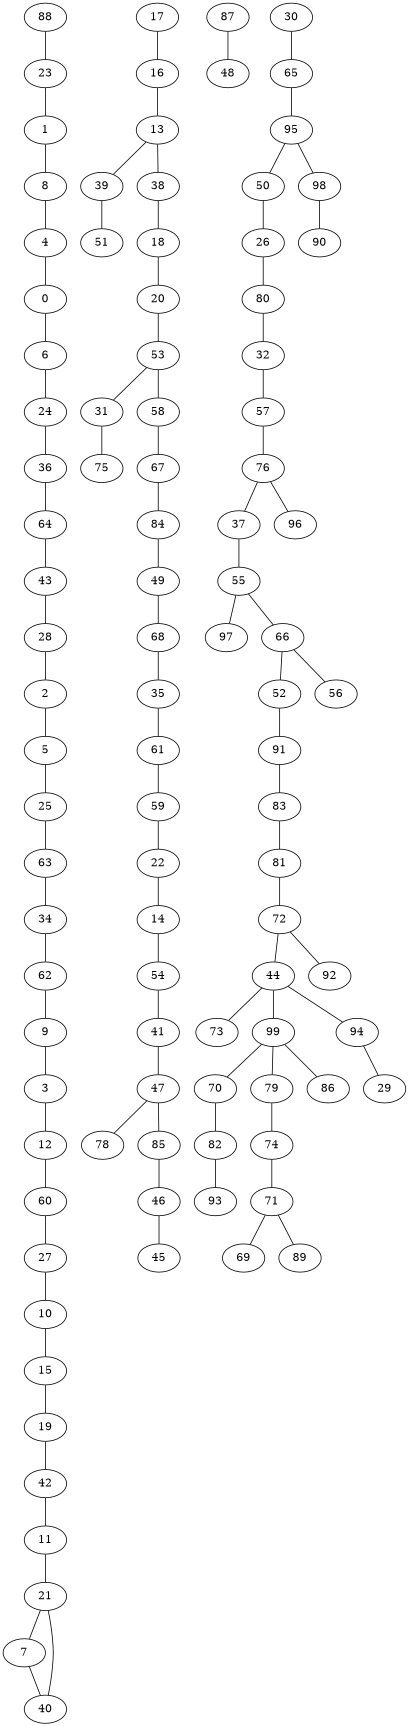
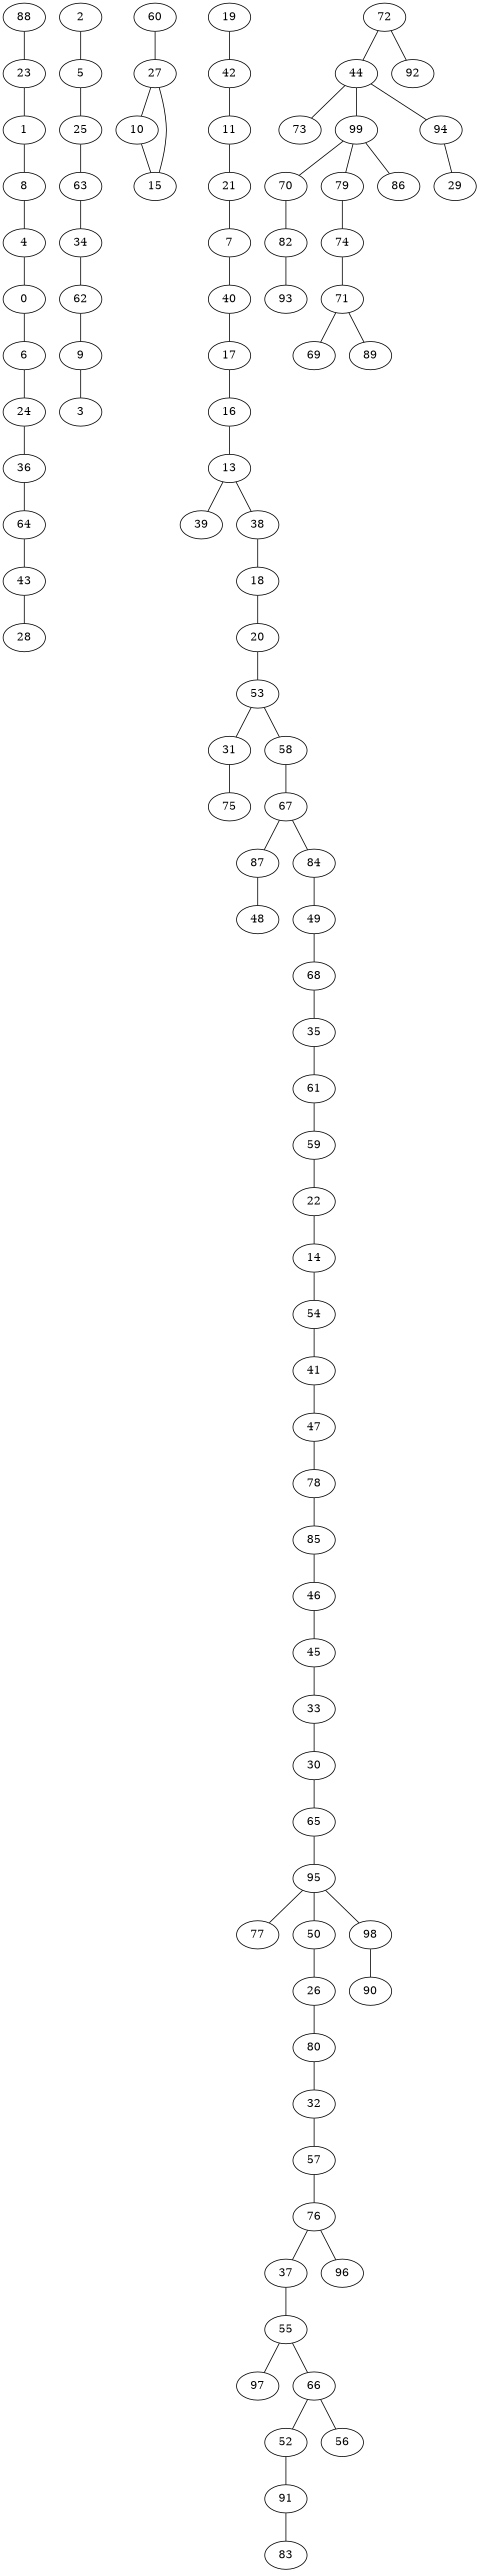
(102, 243) -> none
(45, 666) -> none
none -> (272, 835)
(280, 863) -> none
(159, 1117) -> (314, 1512)
(45, 1145) -> none
(45, 1399) -> (166, 130)
(53, 1653) -> (230, 328)
none -> (314, 1709)
none -> (258, 1935)
